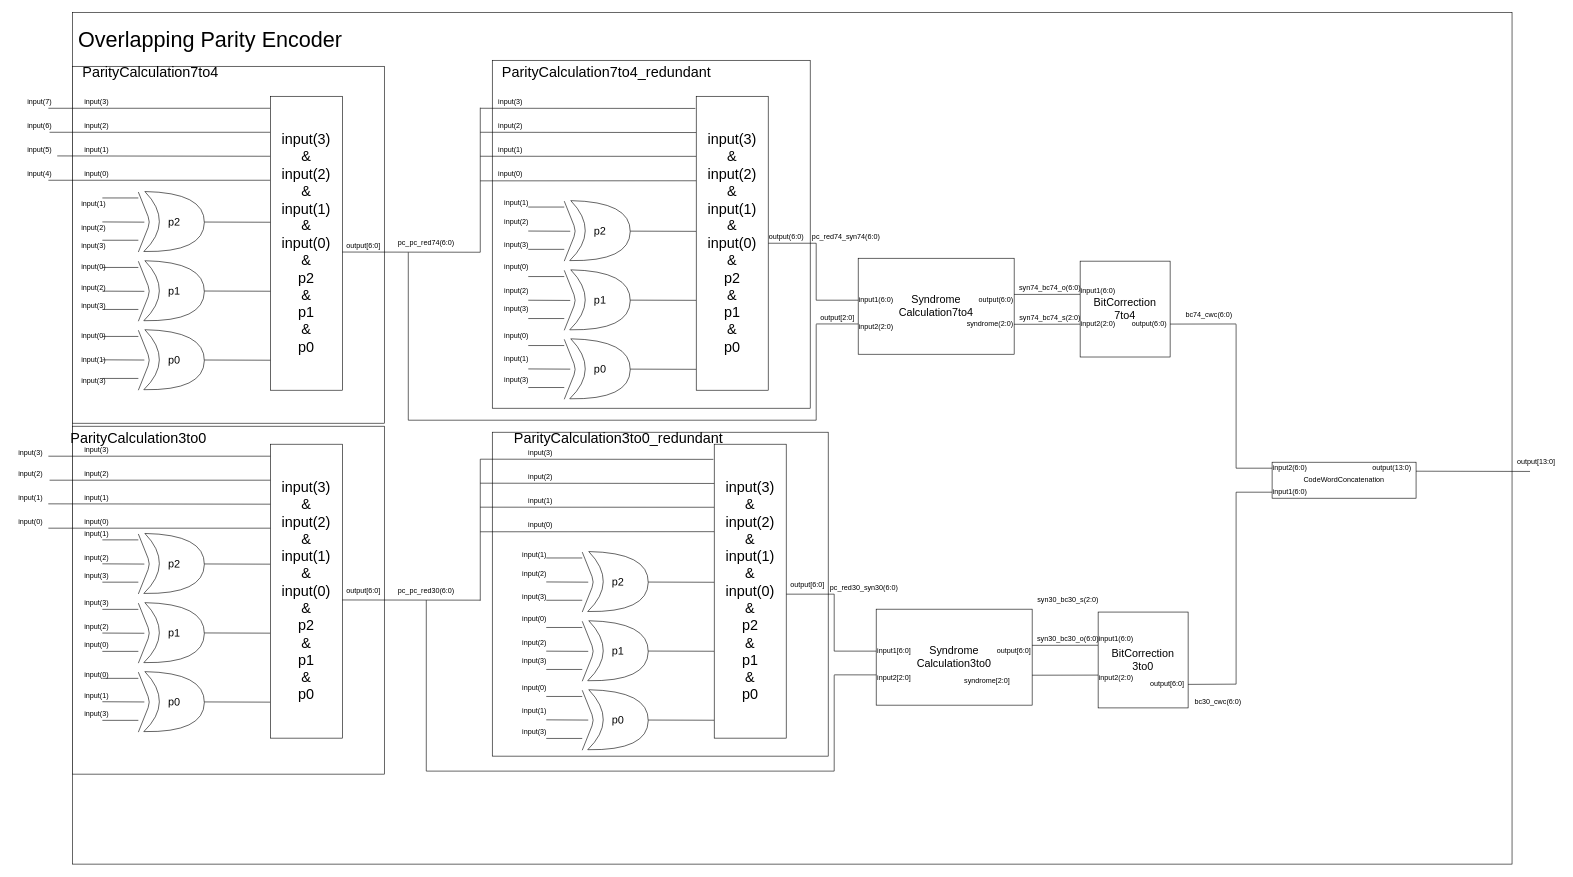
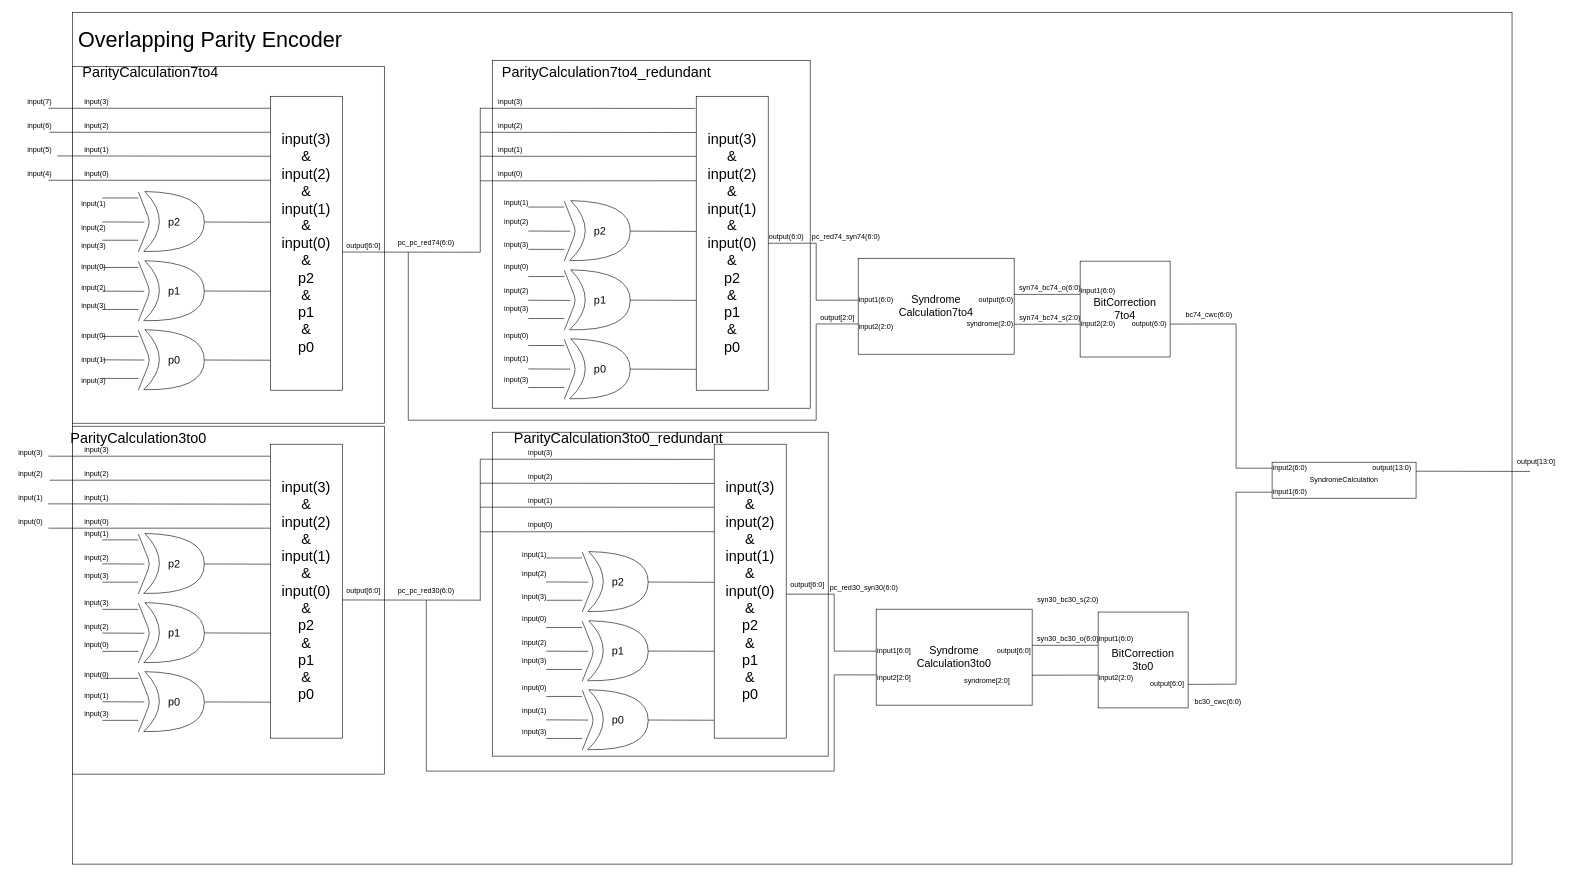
(1344, 480) -> (1344, 480)
